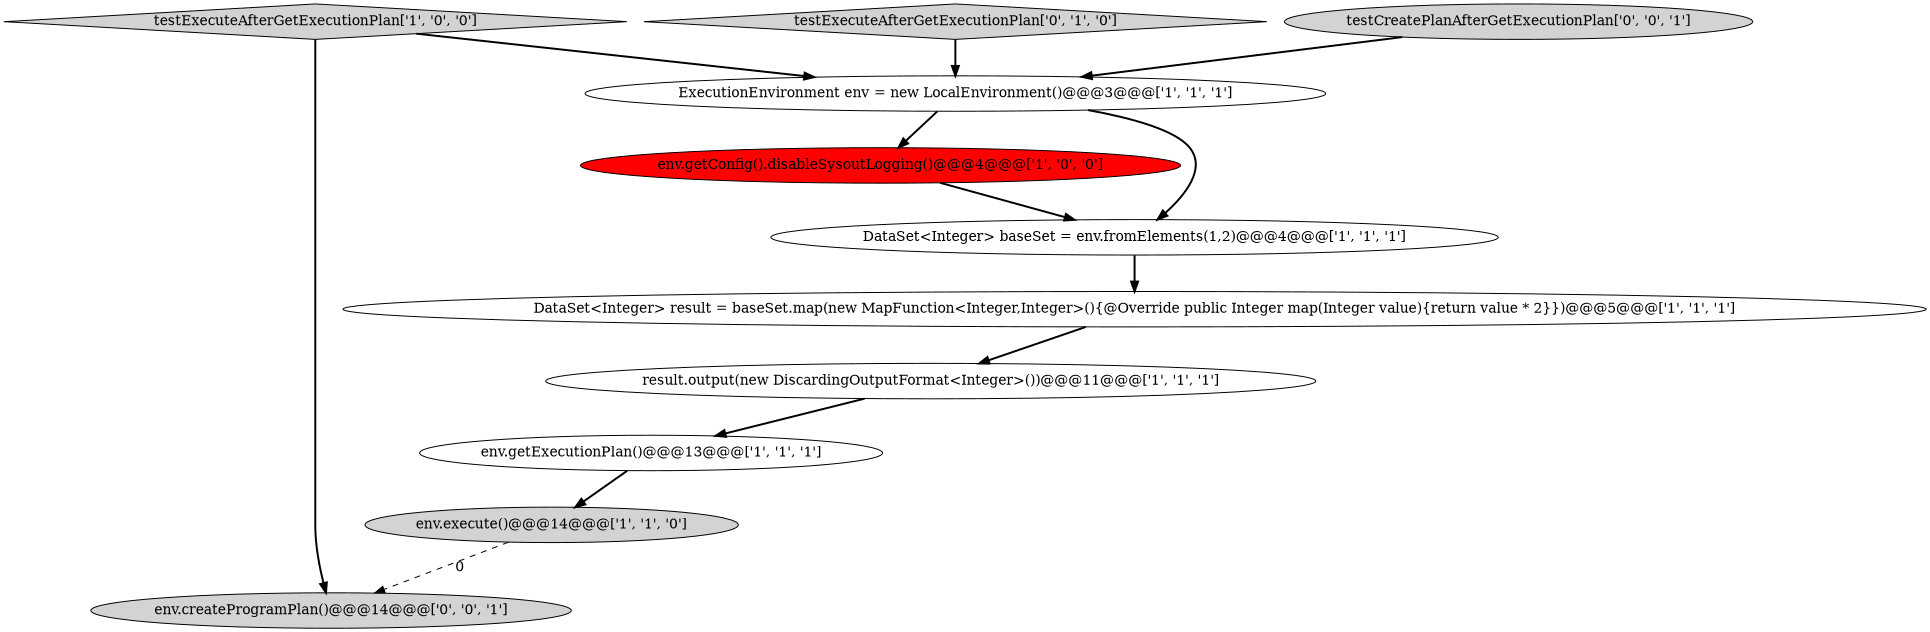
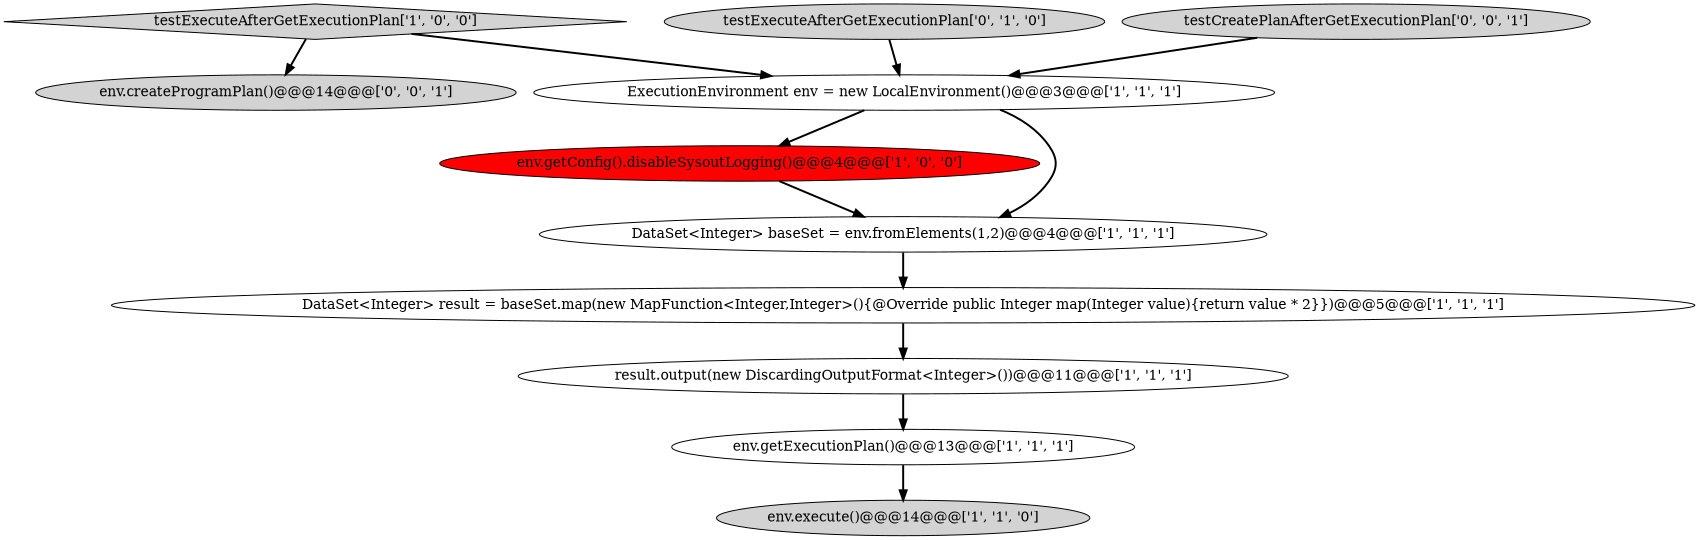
(955, 22) -> (884, 22)
(446, 566) -> none
